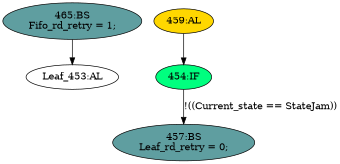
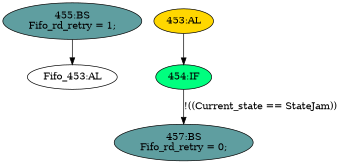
(72, 21) -> (72, 21)
(184, 21) -> (184, 21)
(72, 77) -> (72, 77)
(184, 143) -> (184, 143)
